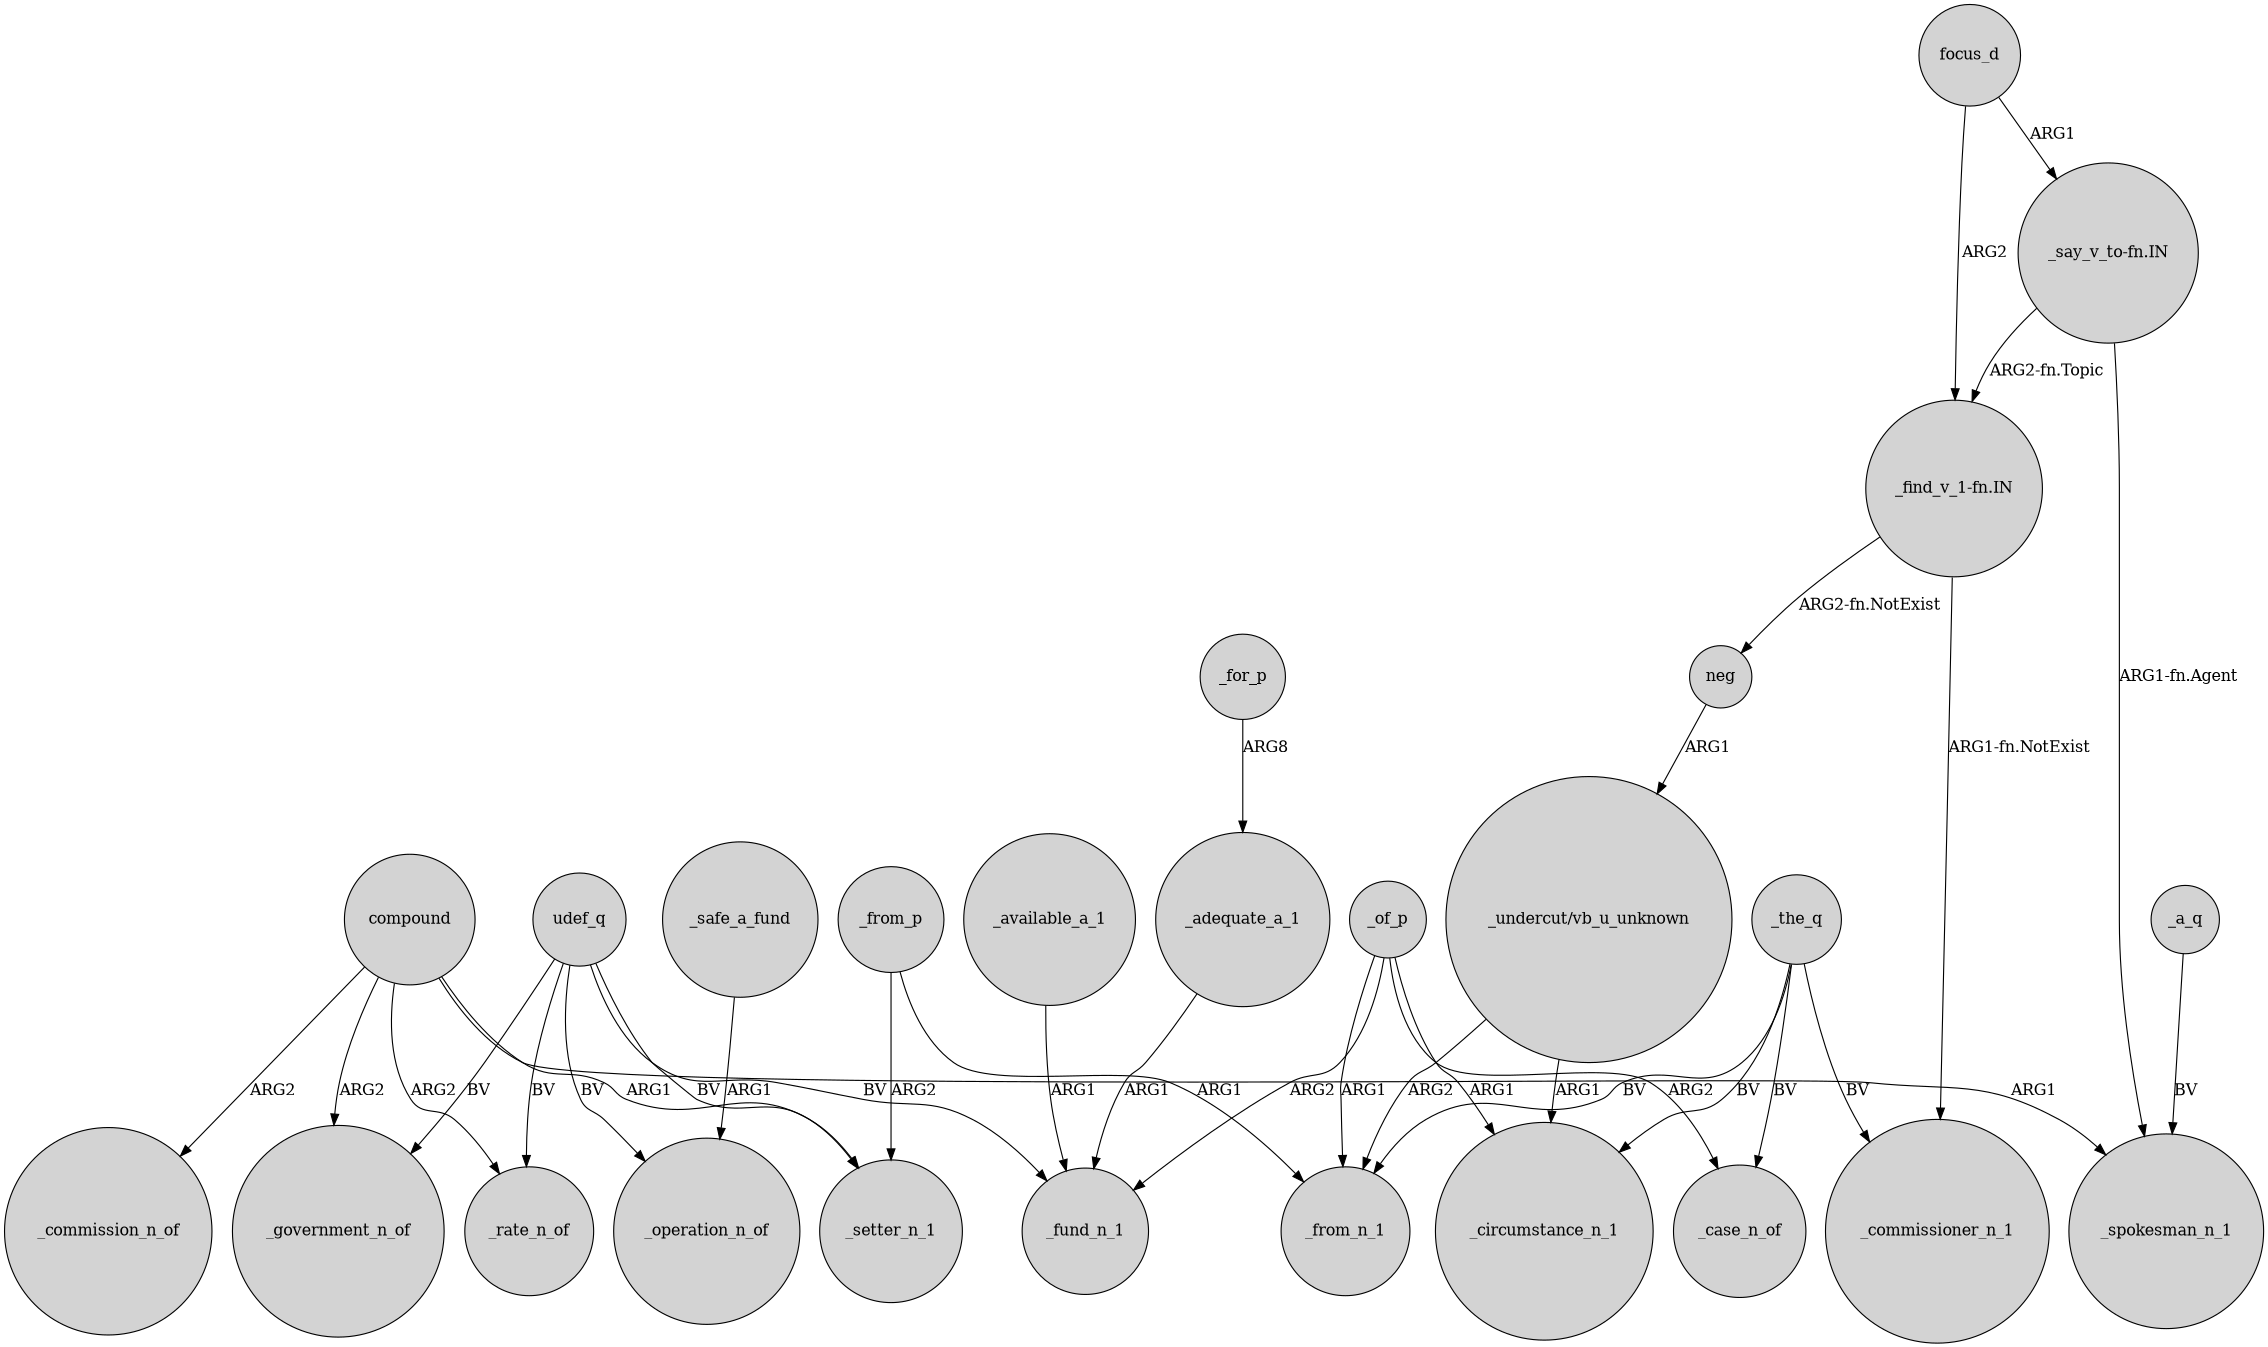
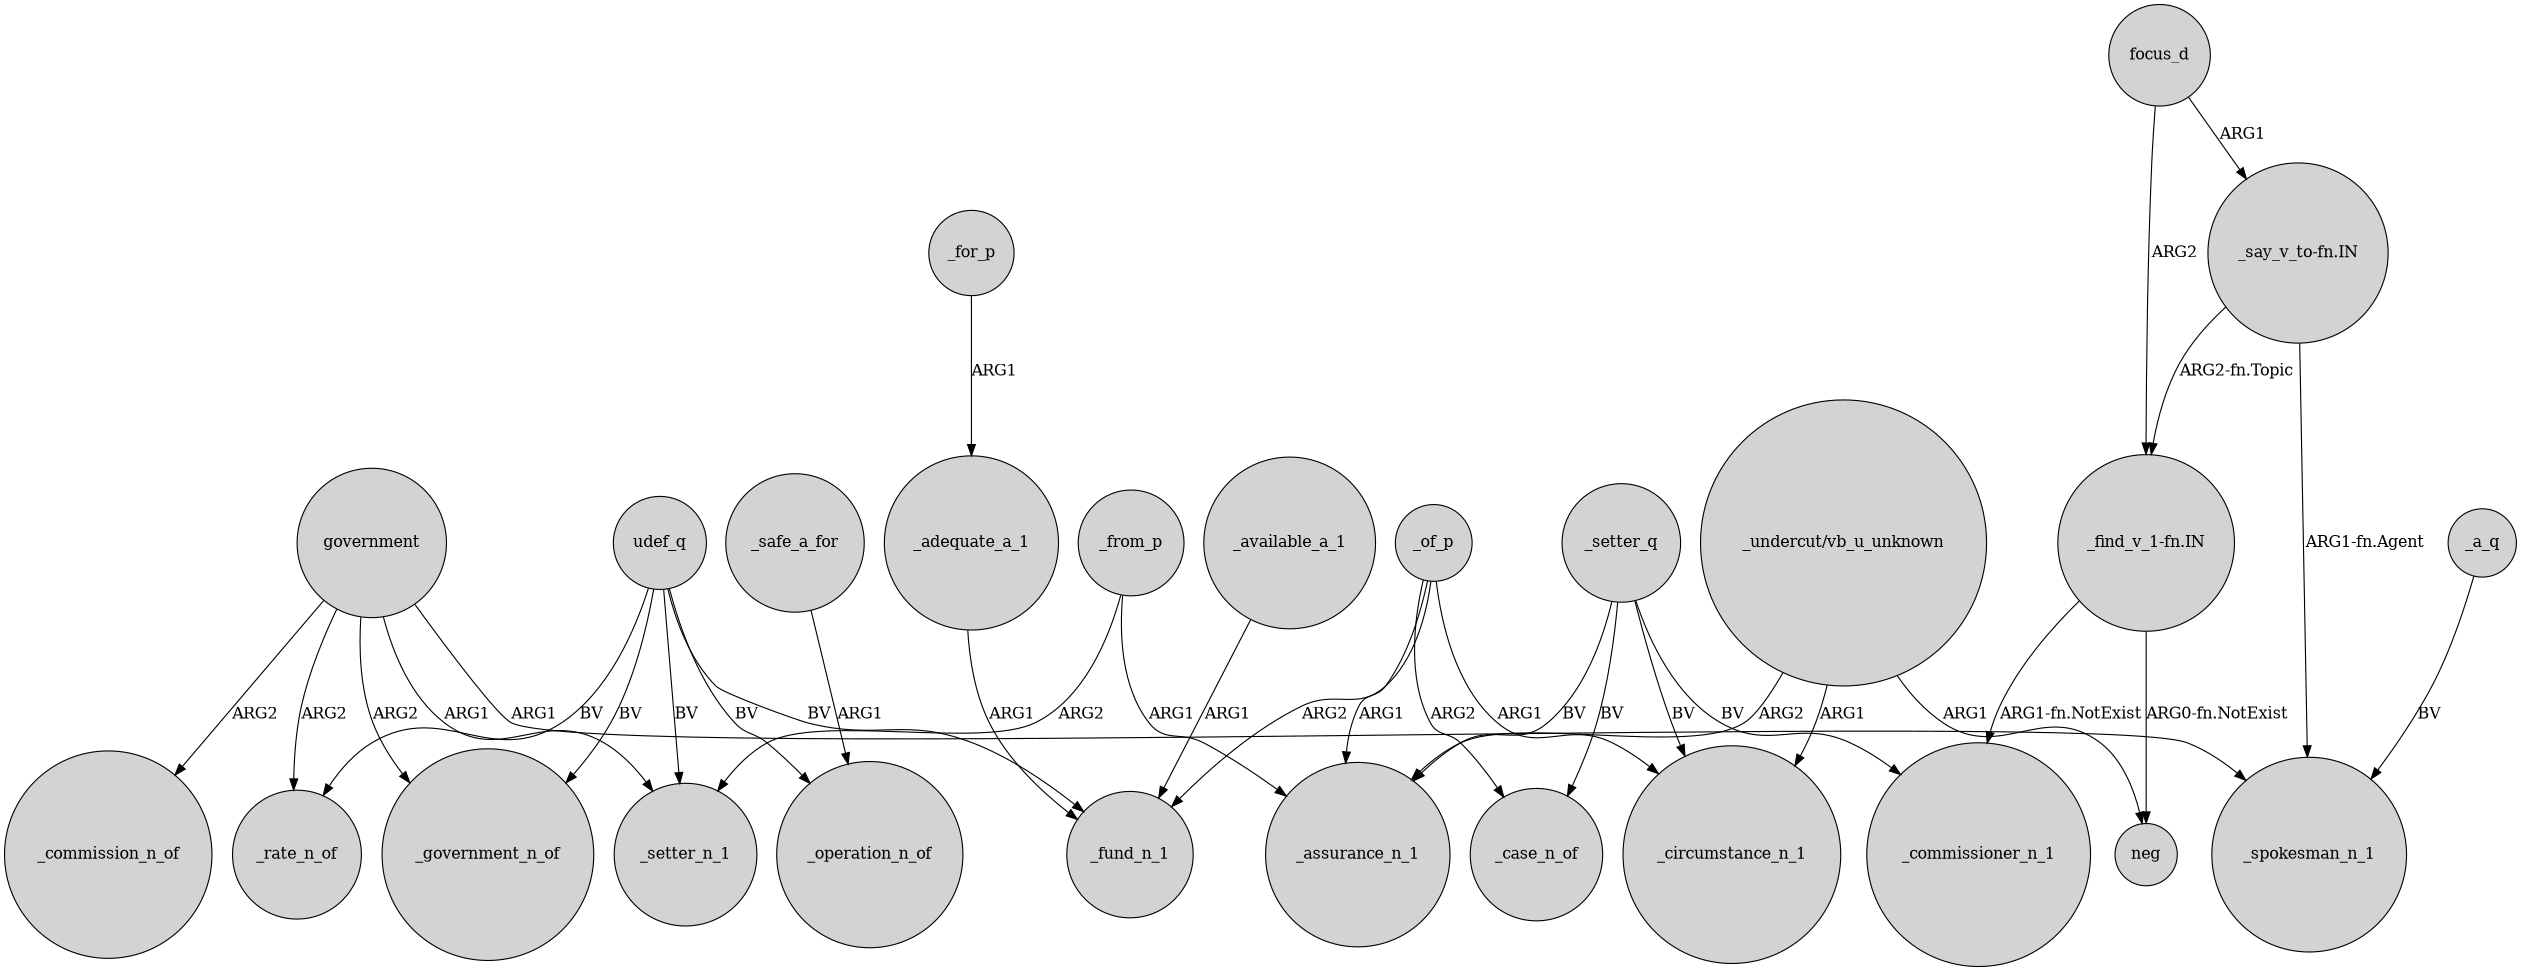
(1870, 606) -> (2217, 714)
(1684, 744) -> (2103, 745)
(1266, 748) -> (994, 371)
(410, 920) -> (372, 543)
(740, 920) -> (795, 543)
(1797, 920) -> (1621, 543)
(1345, 1231) -> (1358, 855)
